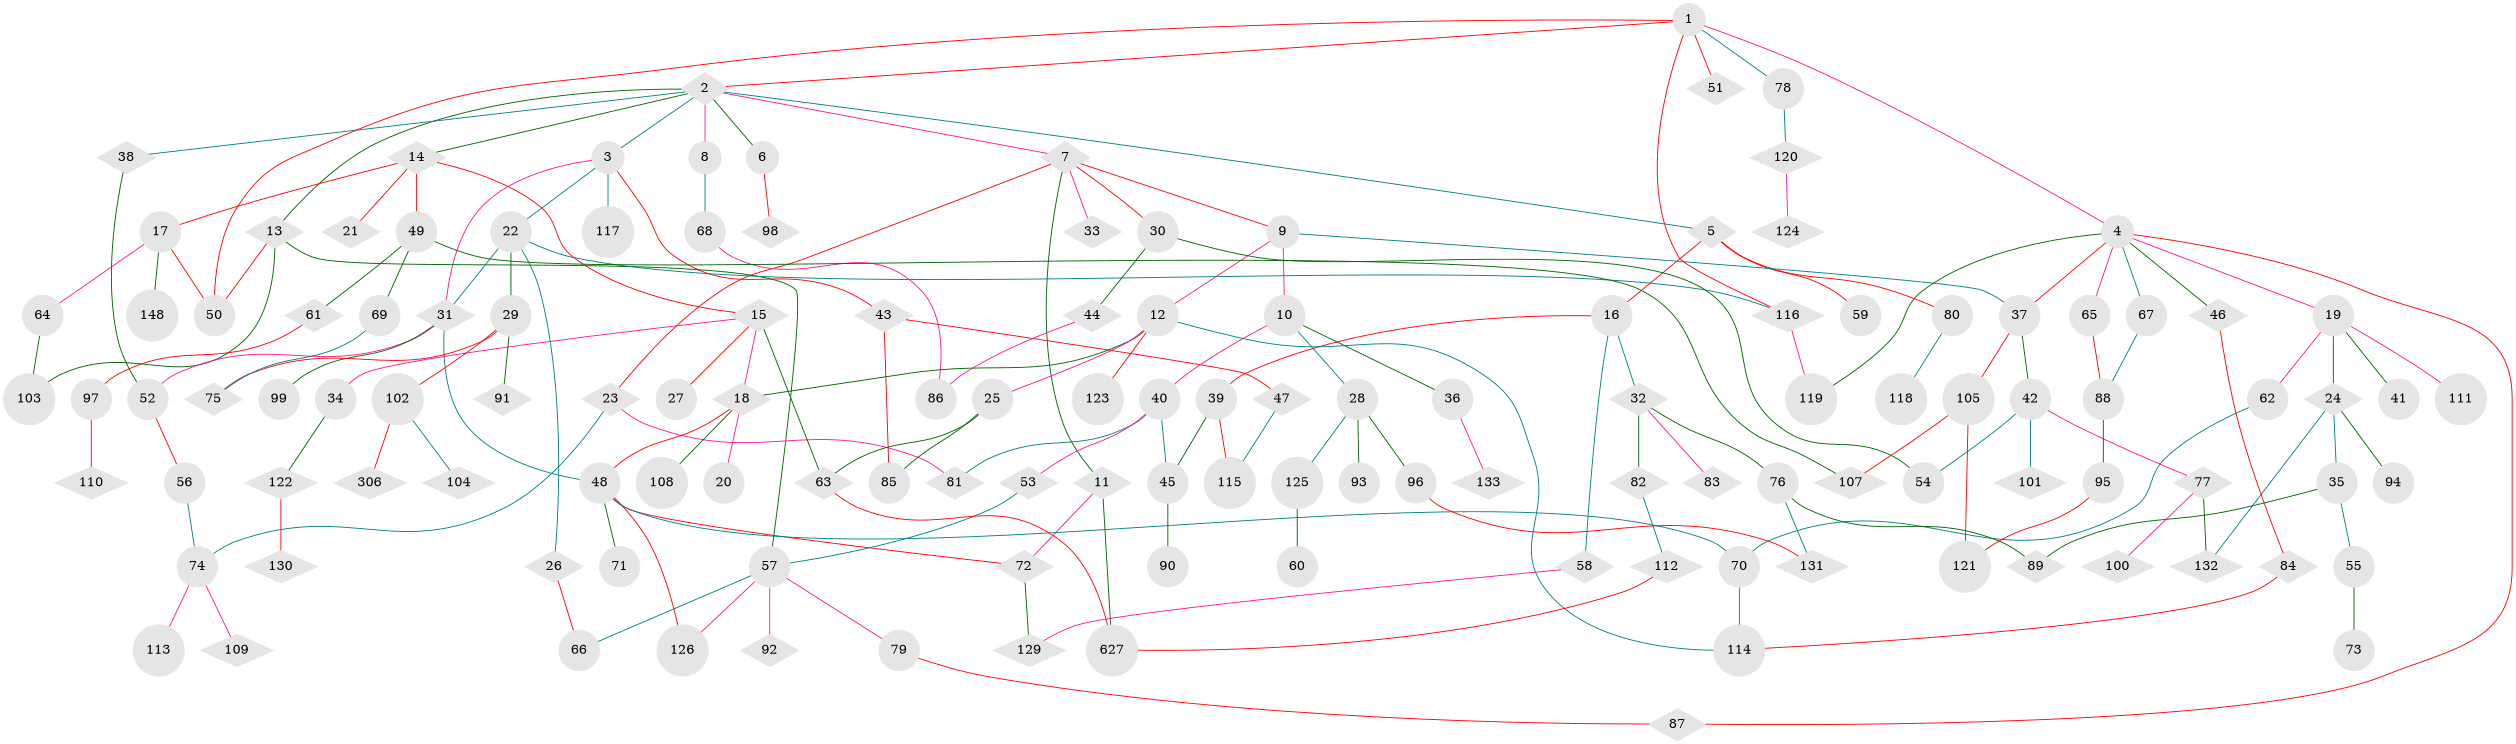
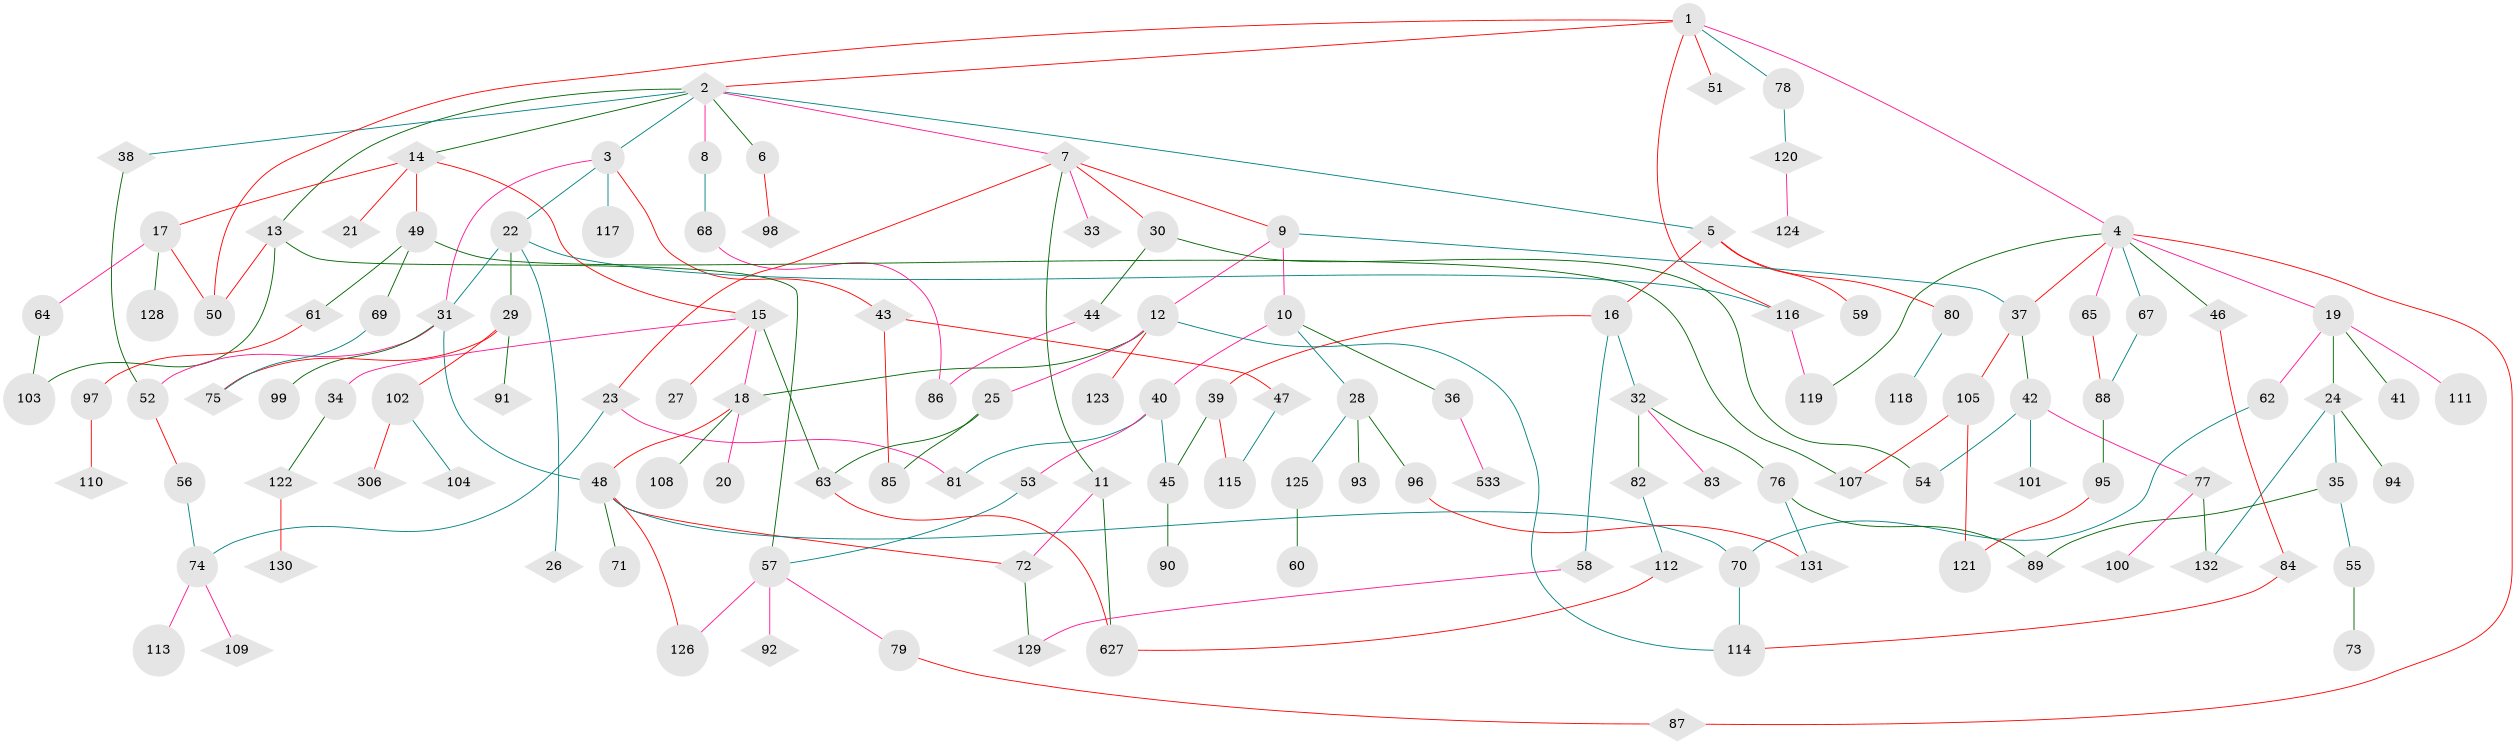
(152, 316) -> (152, 316)
(1489, 483) -> (1489, 483)
(579, 650) -> none
